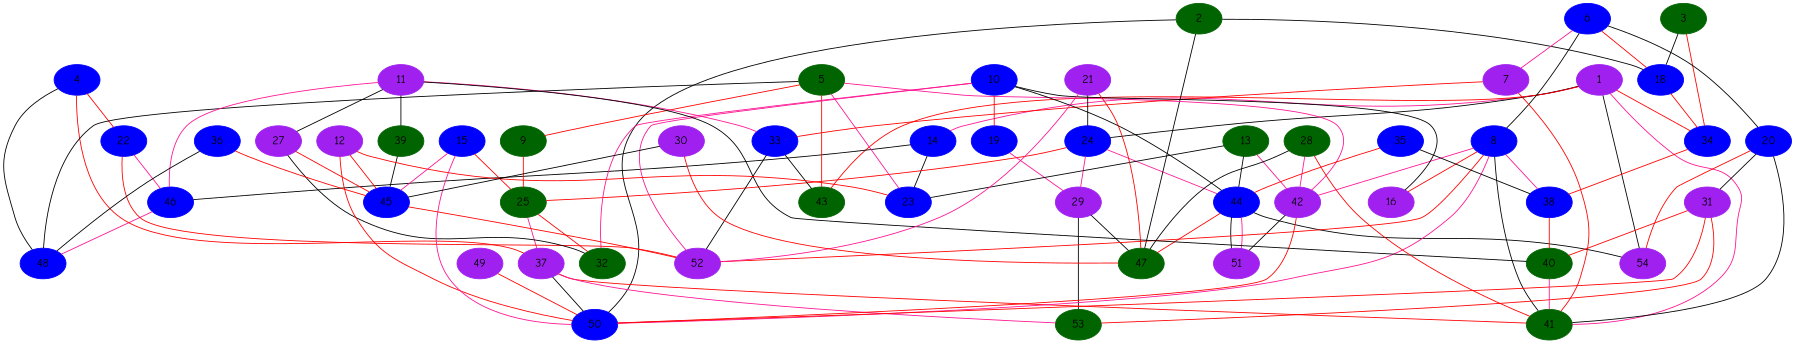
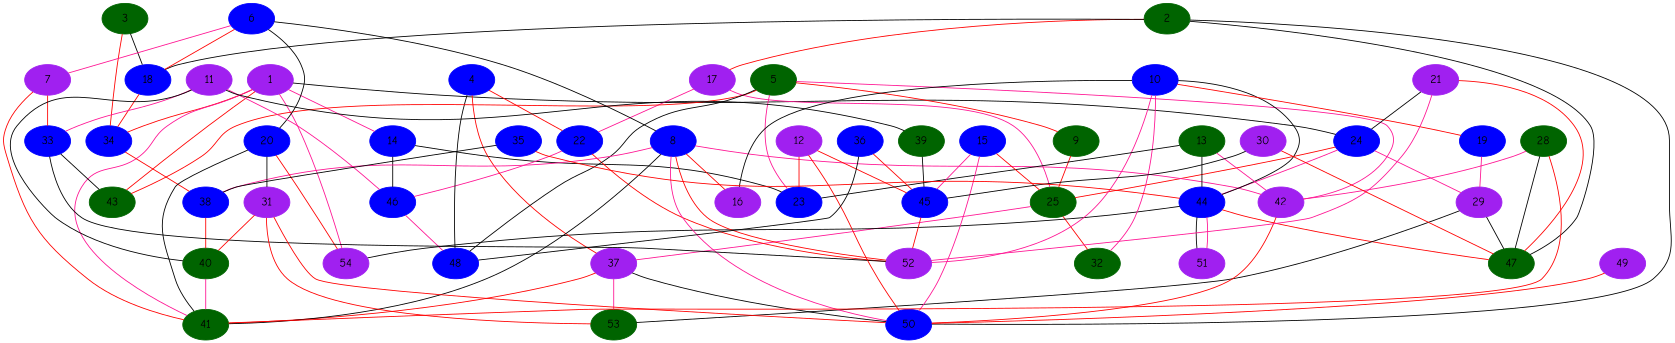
none -> (712, 80)
(279, 141) -> none
(1620, 168) -> (314, 165)
(1273, 228) -> none
